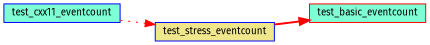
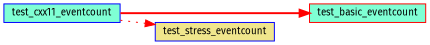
(287, 23) -> (210, 13)
